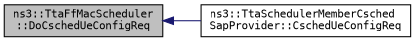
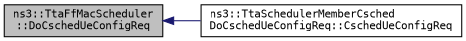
(306, 21) -> (331, 21)
